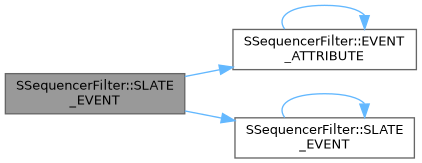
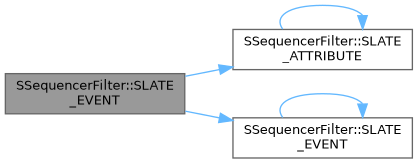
(325, 50) -> (323, 50)
